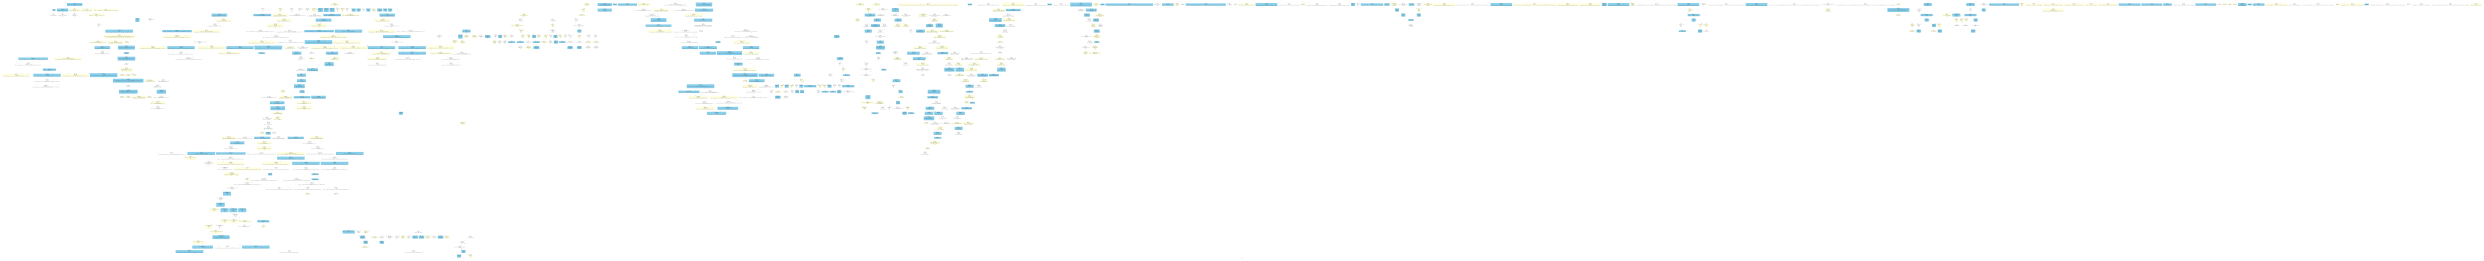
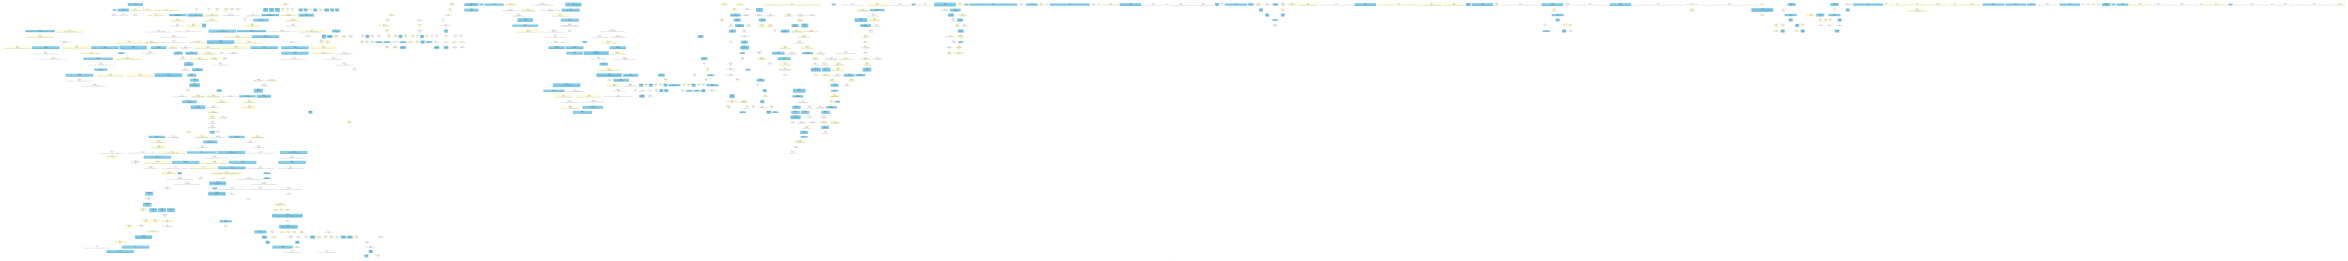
none -> (243, 162)
